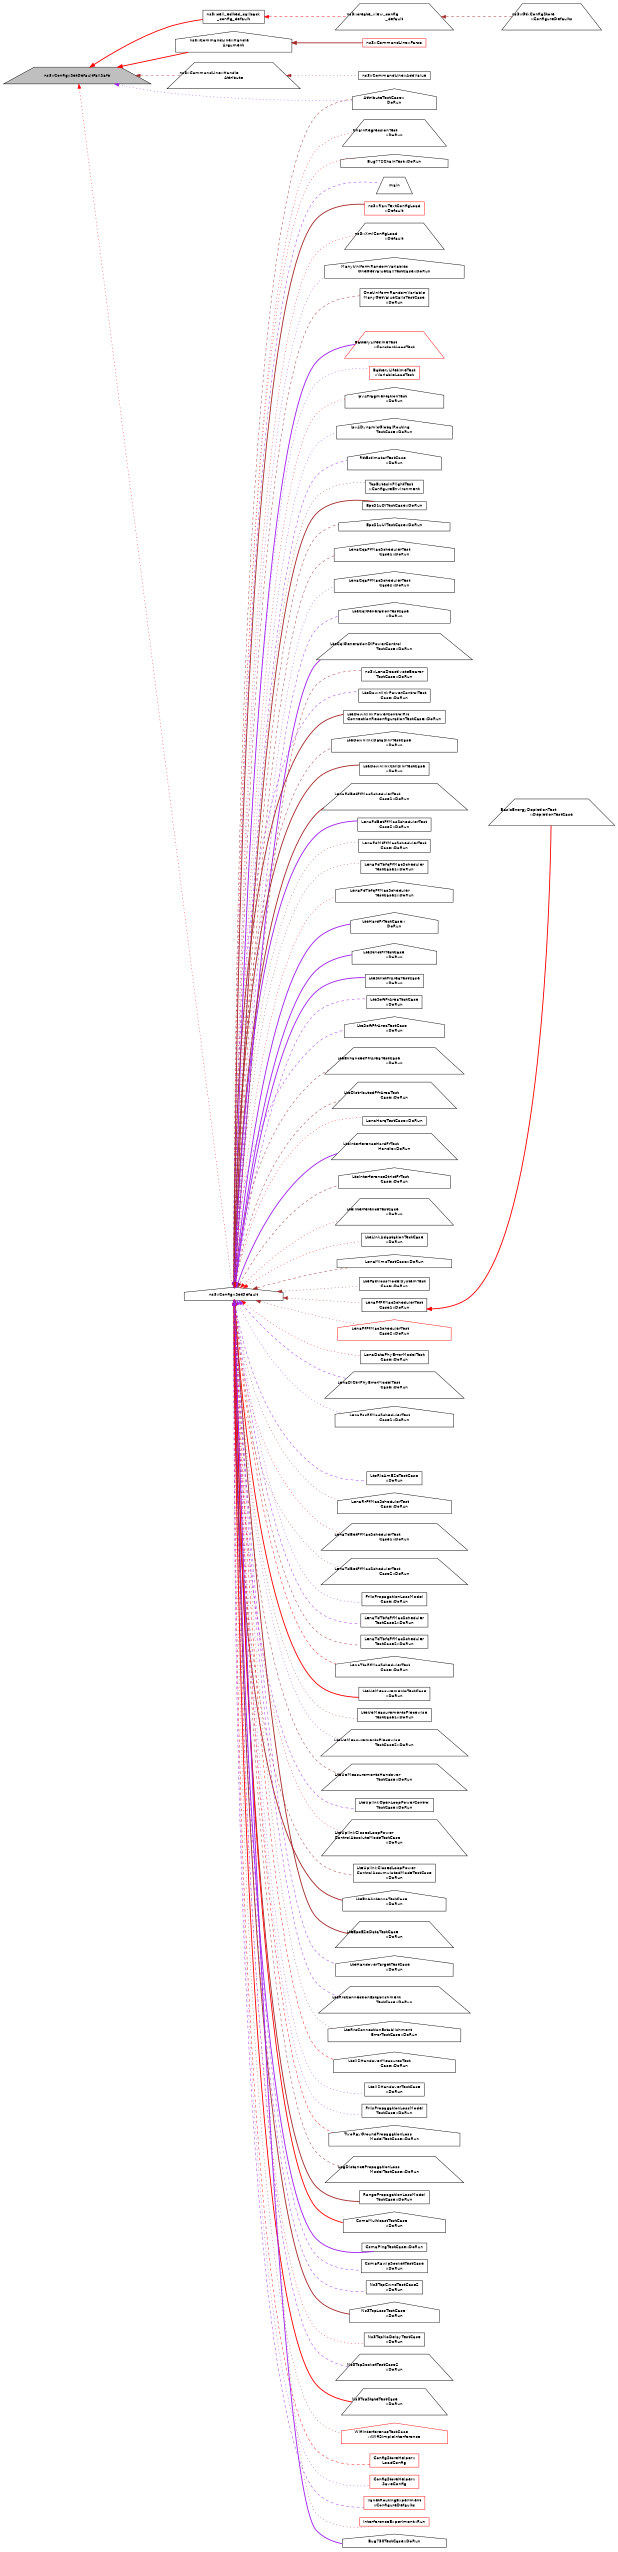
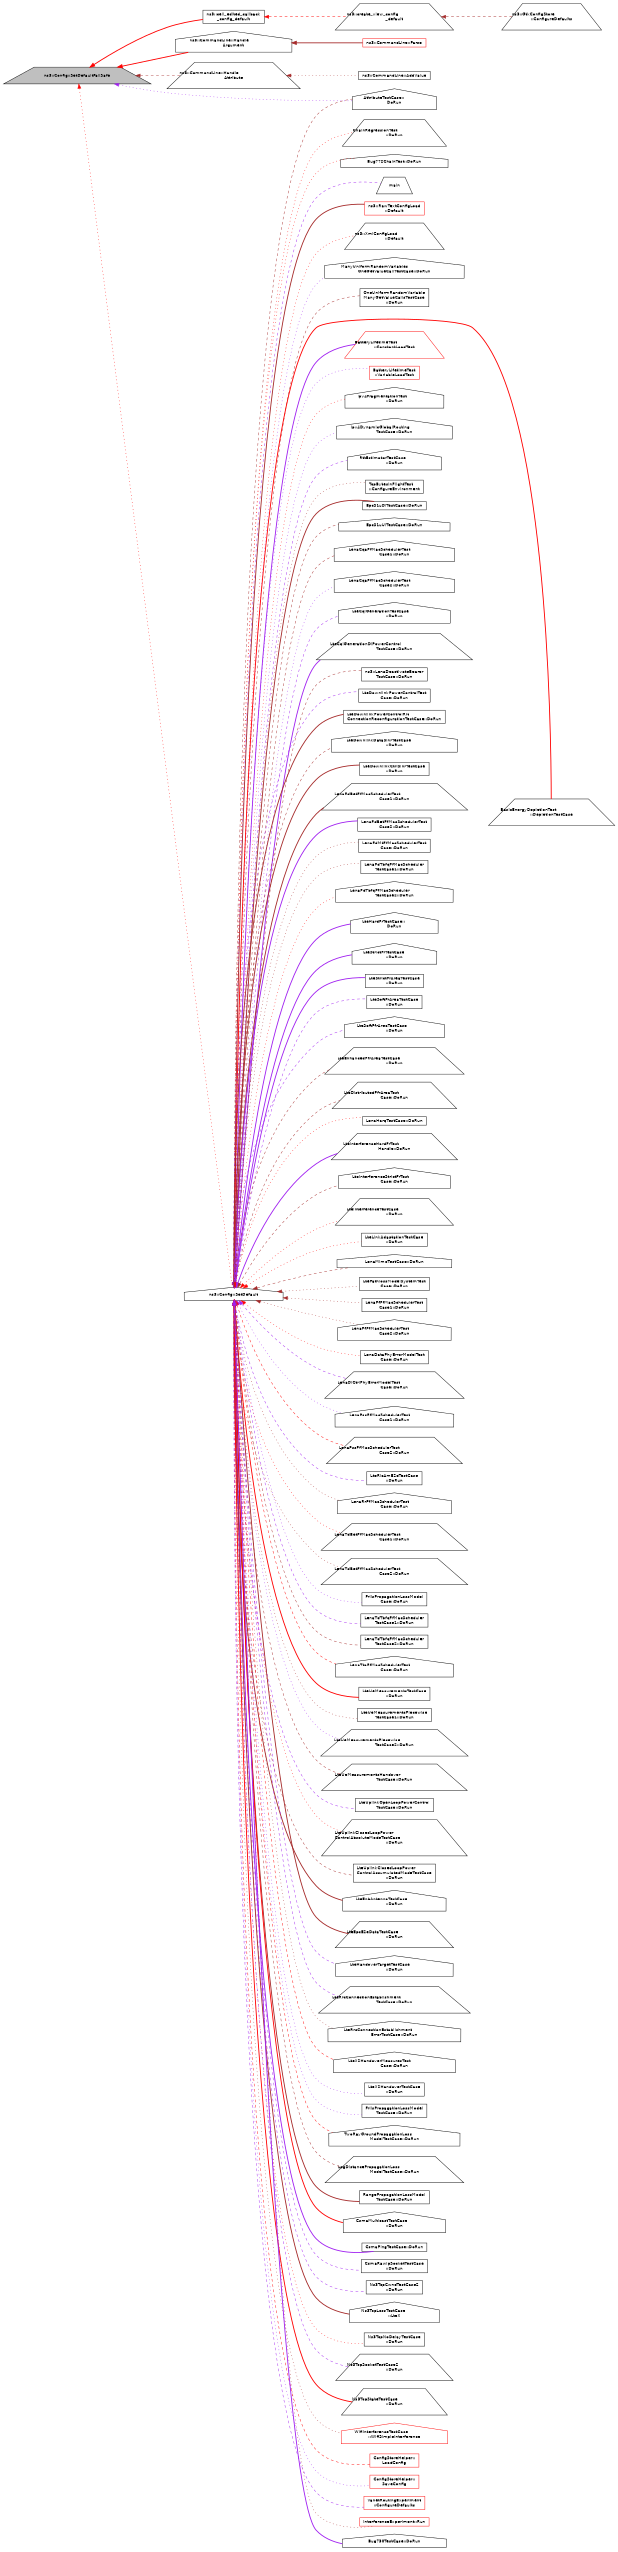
(534, 1088) -> (300, 364)
(394, 1331) -> (394, 1331)
none -> (394, 1450)
(394, 2313) -> (394, 2313)
